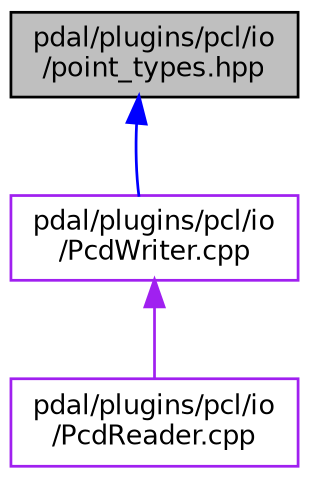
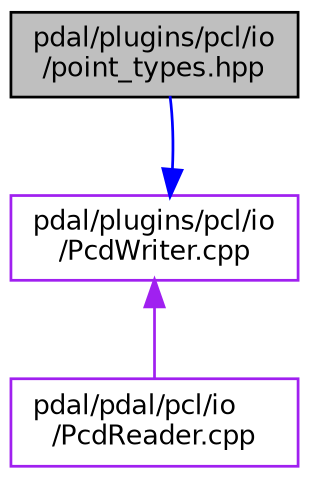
(136, 160) -> (173, 133)
(155, 423) -> (155, 423)
